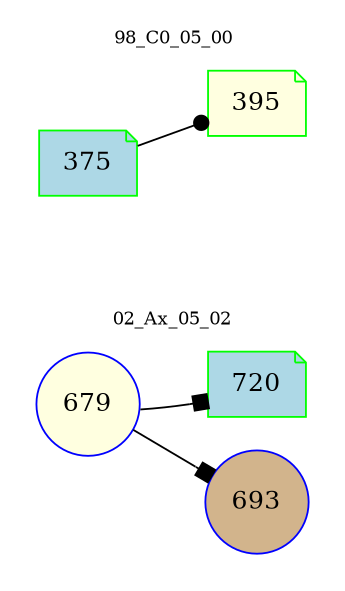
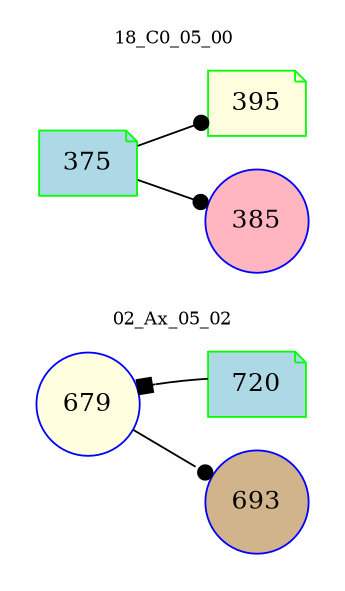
(174, 39) -> (174, 39)
none -> (257, 221)
(165, 407) -> (182, 381)
(164, 448) -> (164, 448)
